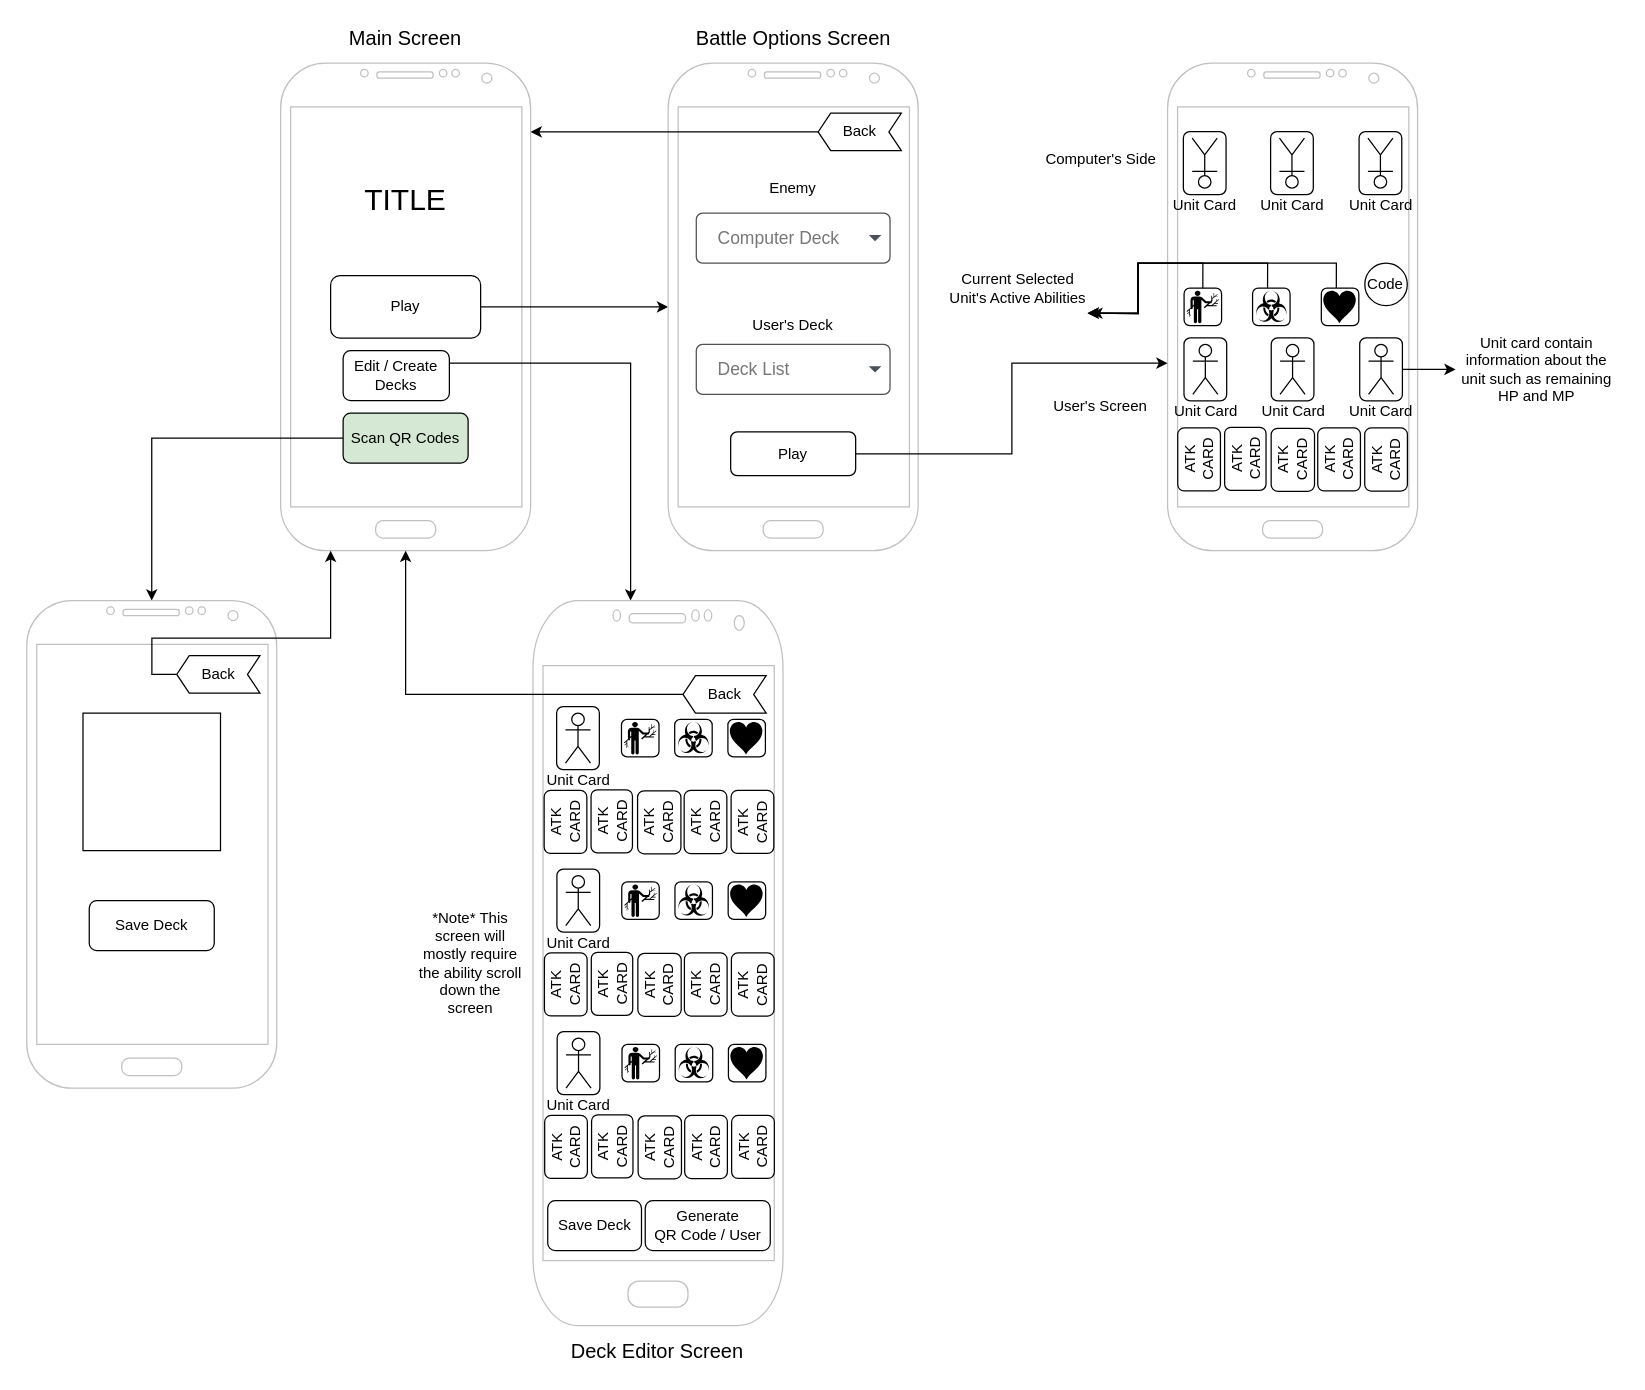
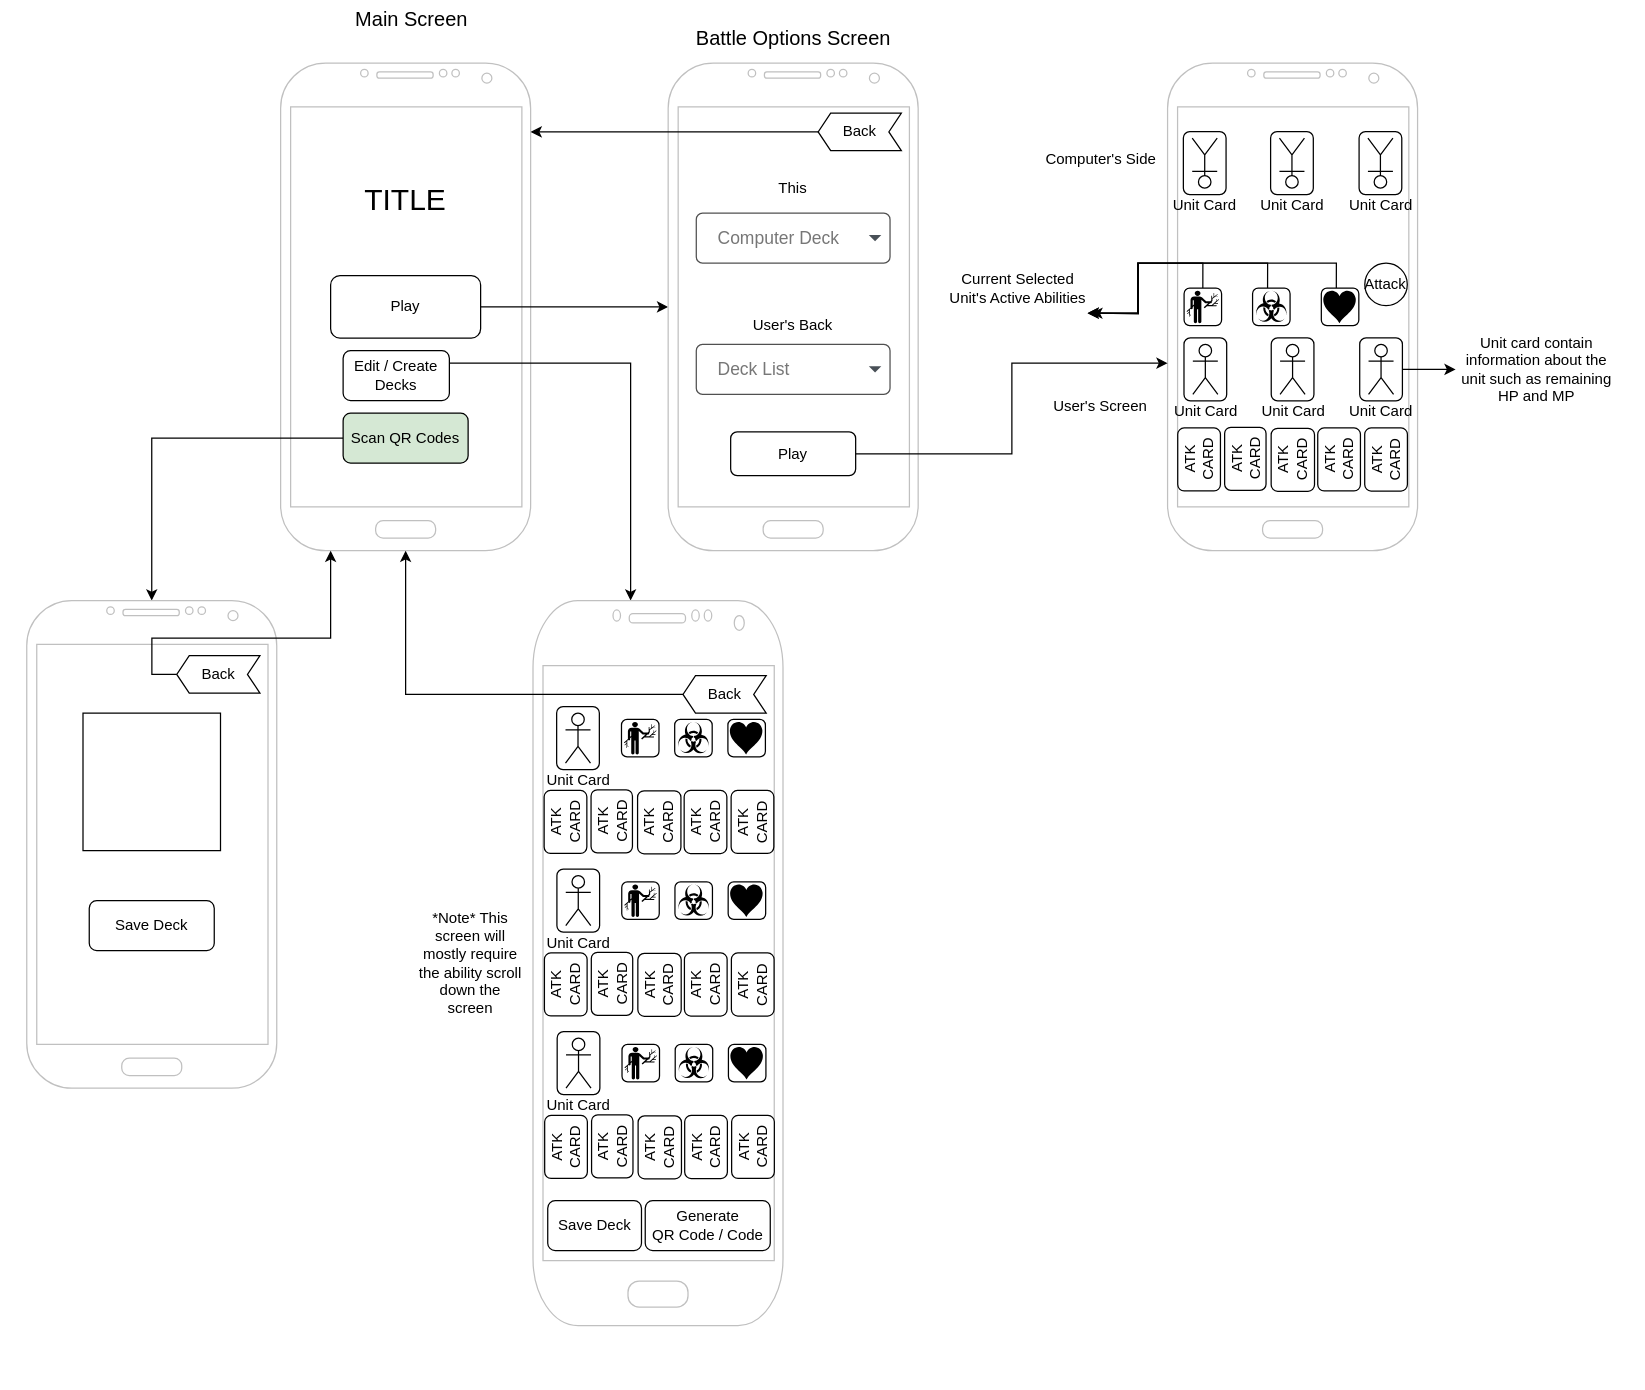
(406, 38) -> (412, 19)
(793, 188) -> (793, 188)
(1386, 284) -> (1386, 284)
(793, 326) -> (793, 326)
(708, 1226) -> (708, 1226)
(658, 1351) -> none
